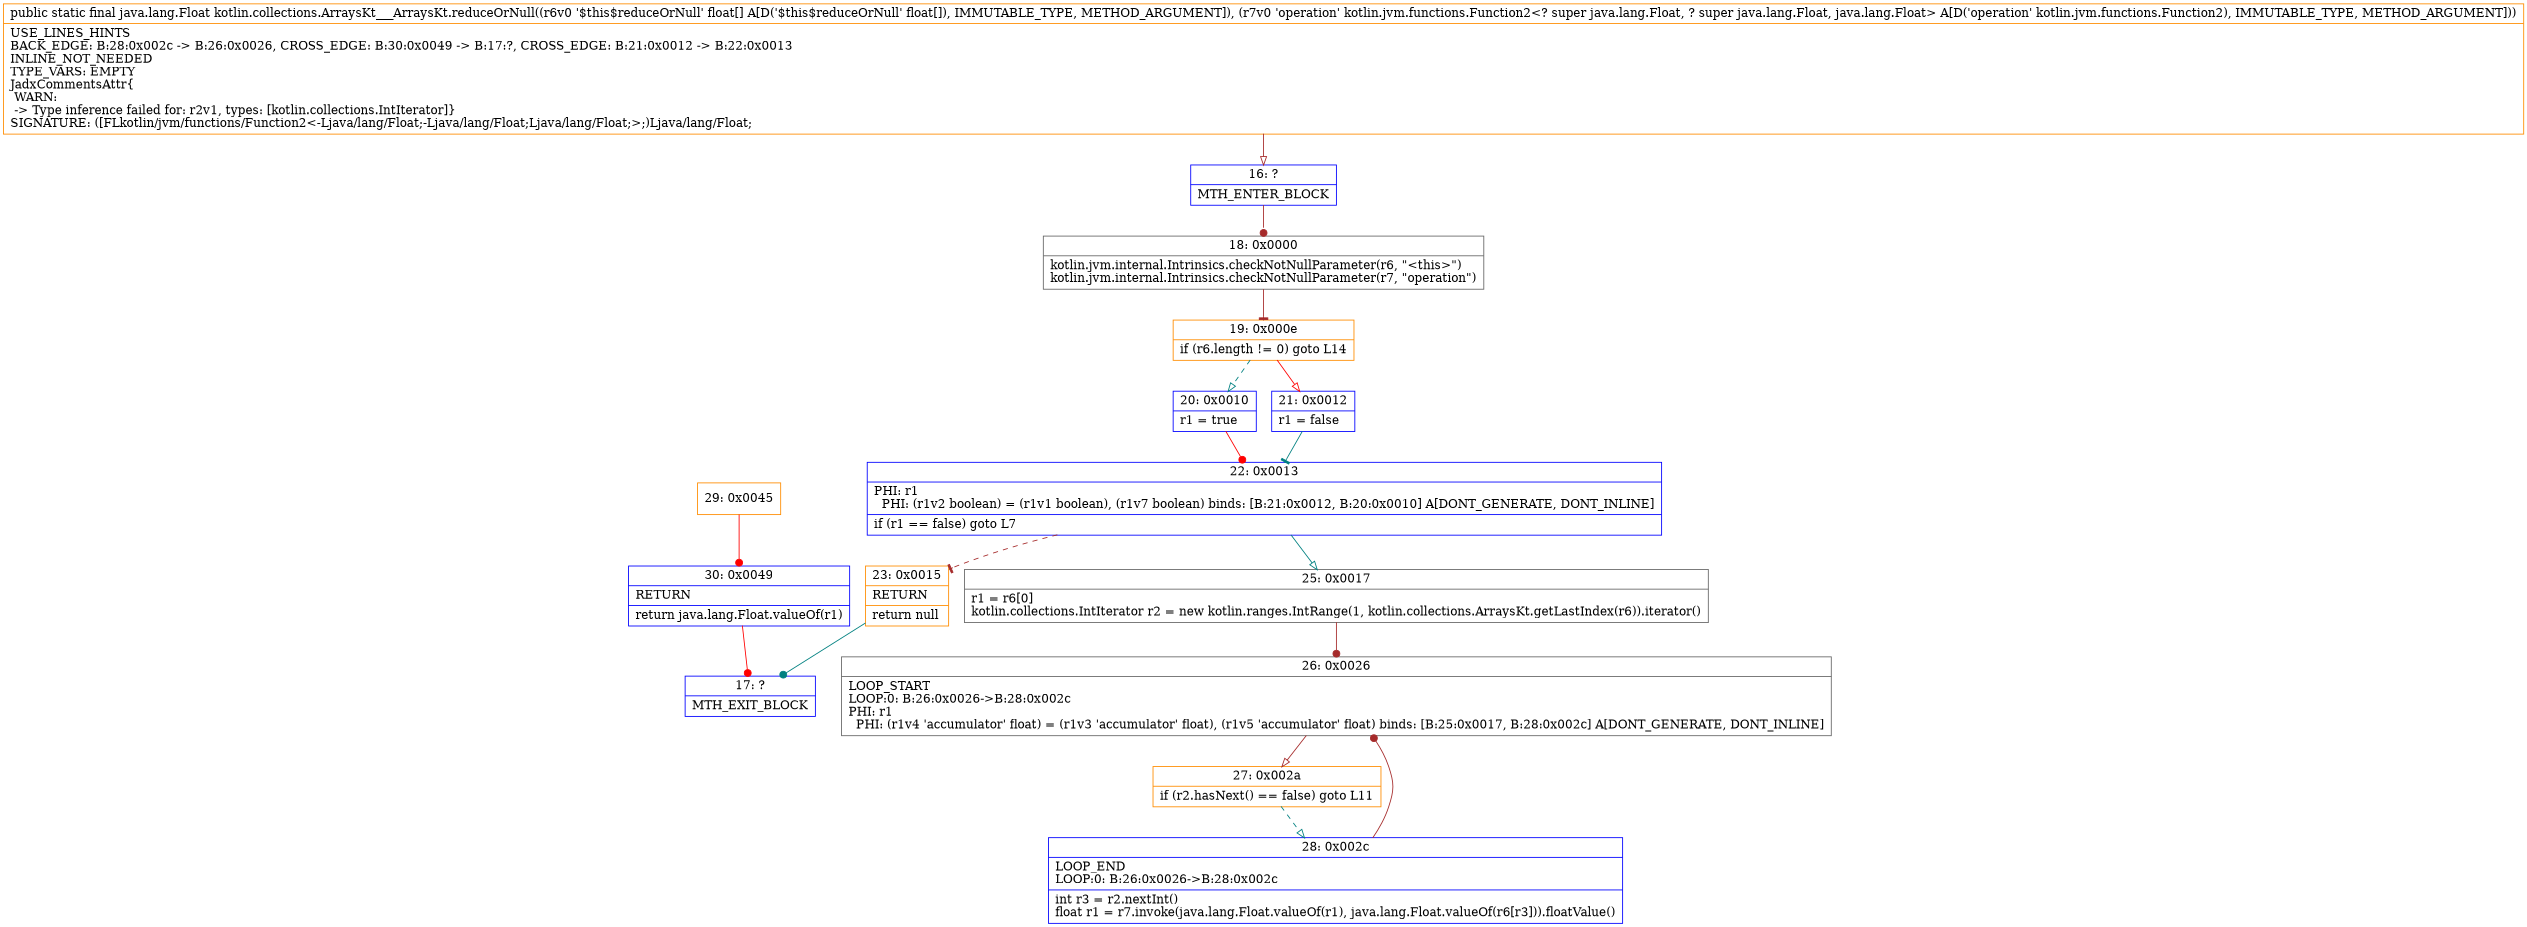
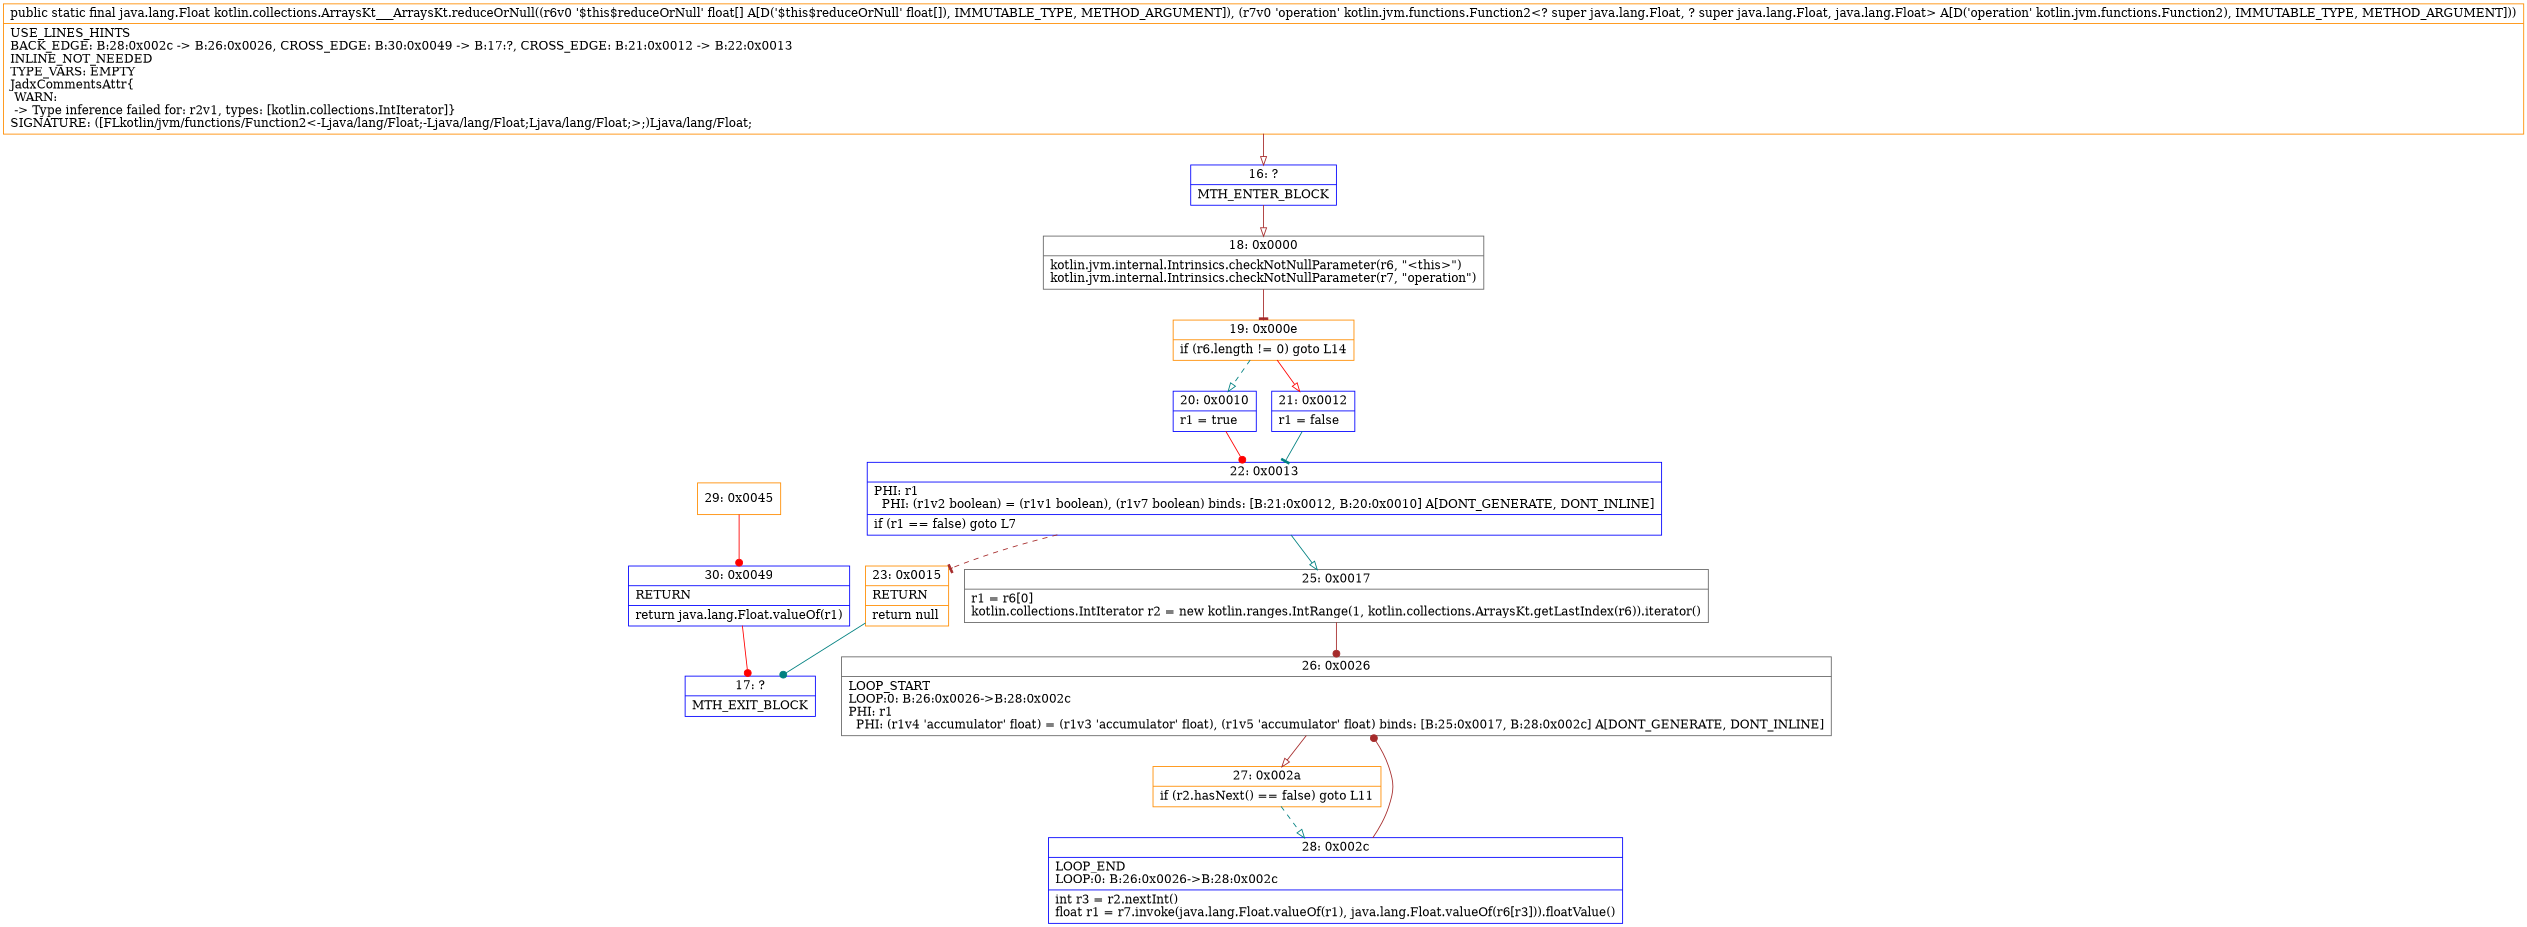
(1264, 216) -> (1264, 216)
